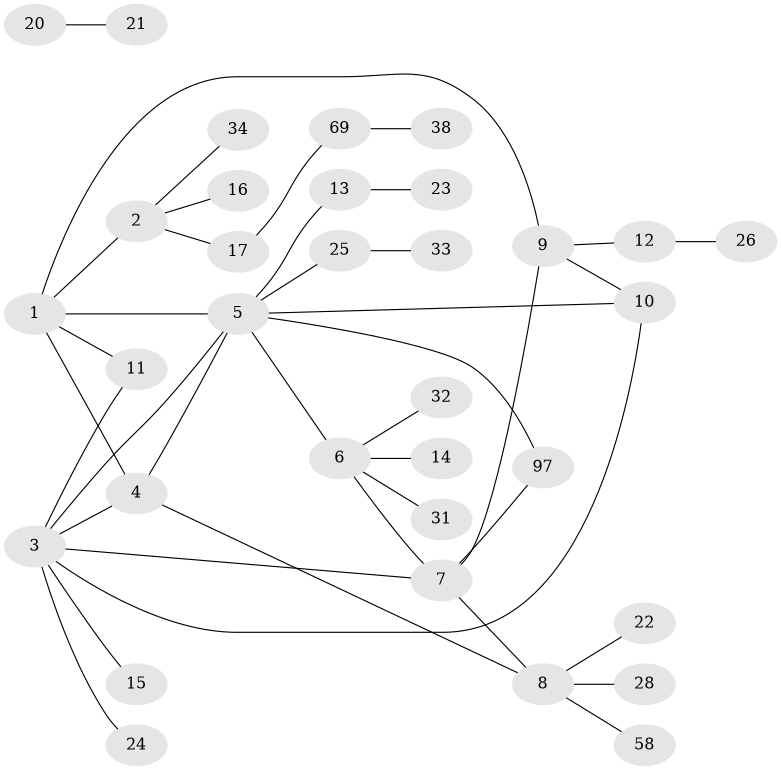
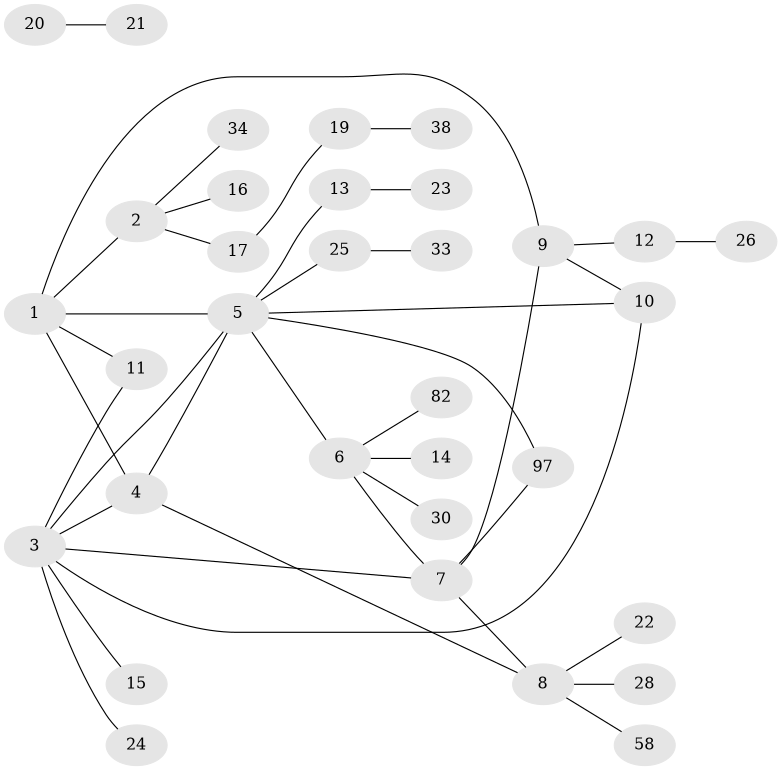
(340, 129) -> (340, 129)
(442, 397) -> (442, 397)
(442, 519) -> (442, 519)
